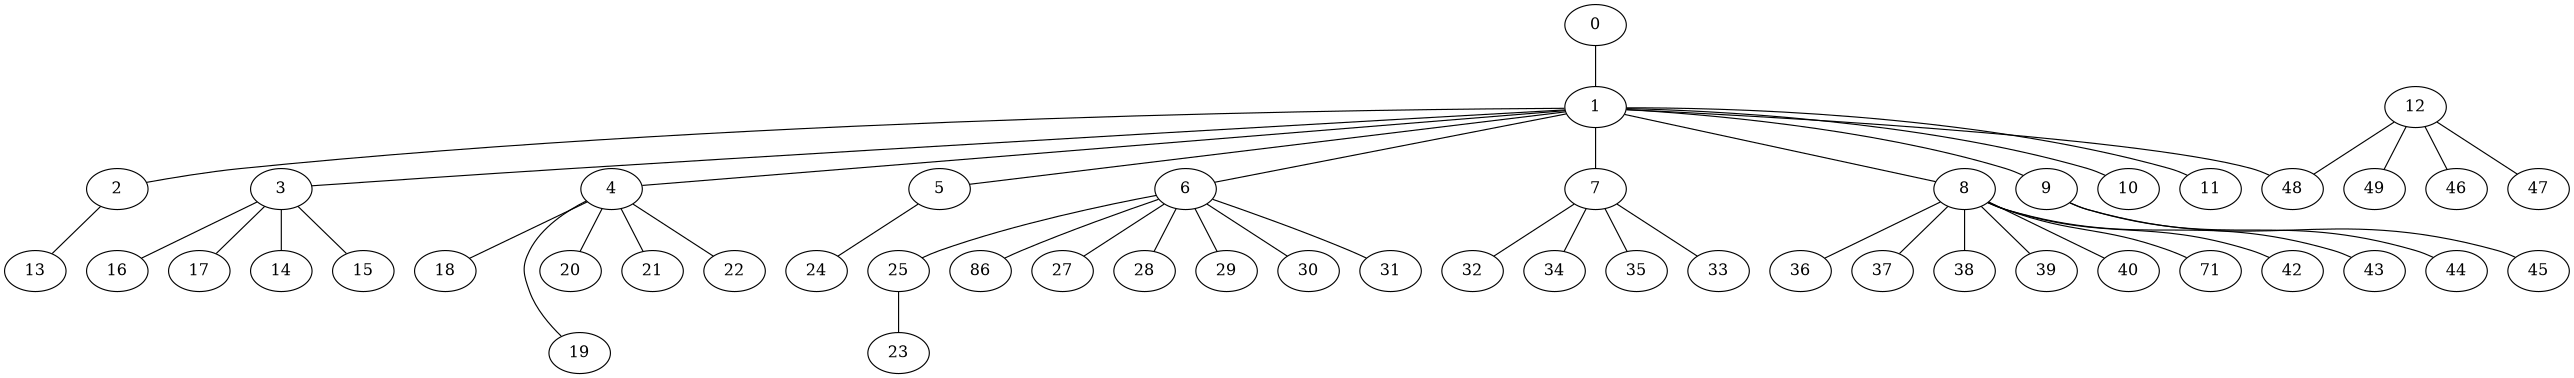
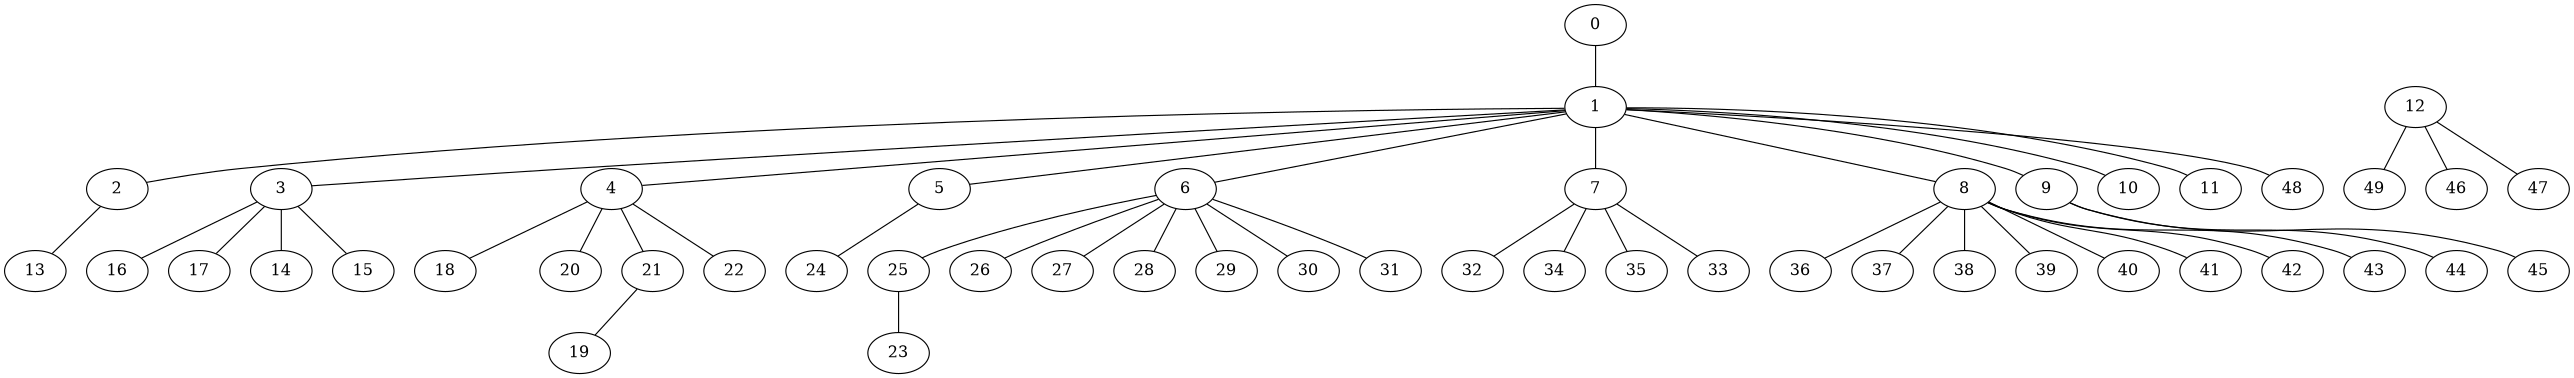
(2354, 148) -> none
(526, 260) -> (616, 312)
(981, 271) -> (981, 271)
(2211, 271) -> (2211, 271)
